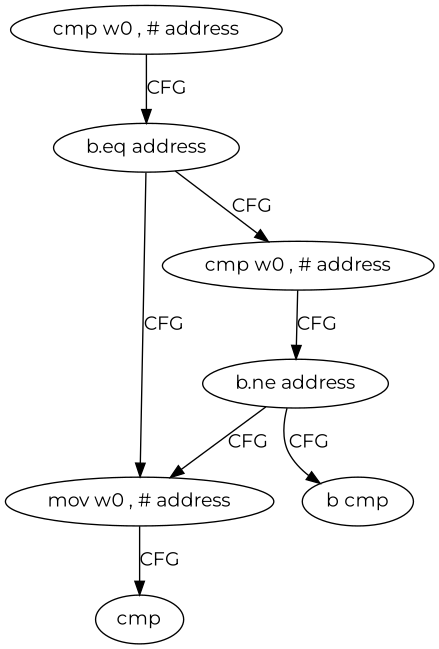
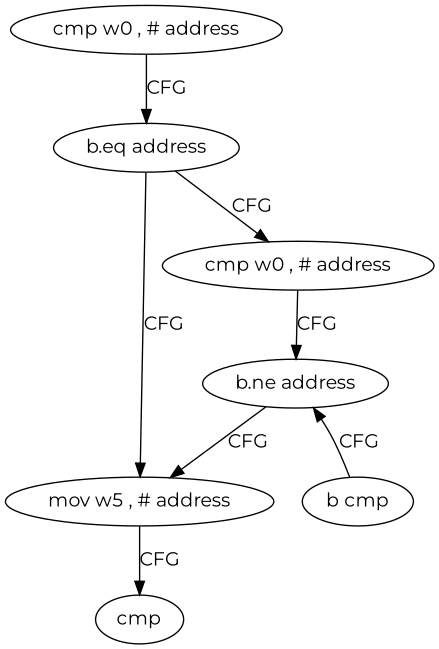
(286, 446) -> (337, 447)
(140, 502) -> (140, 502)
